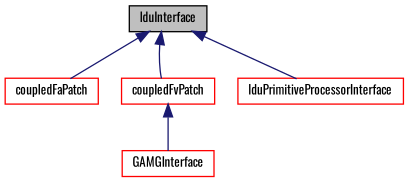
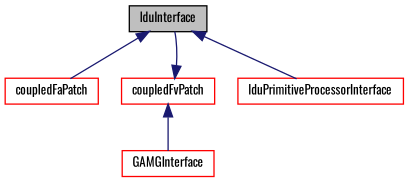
(160, 62) -> (177, 49)
